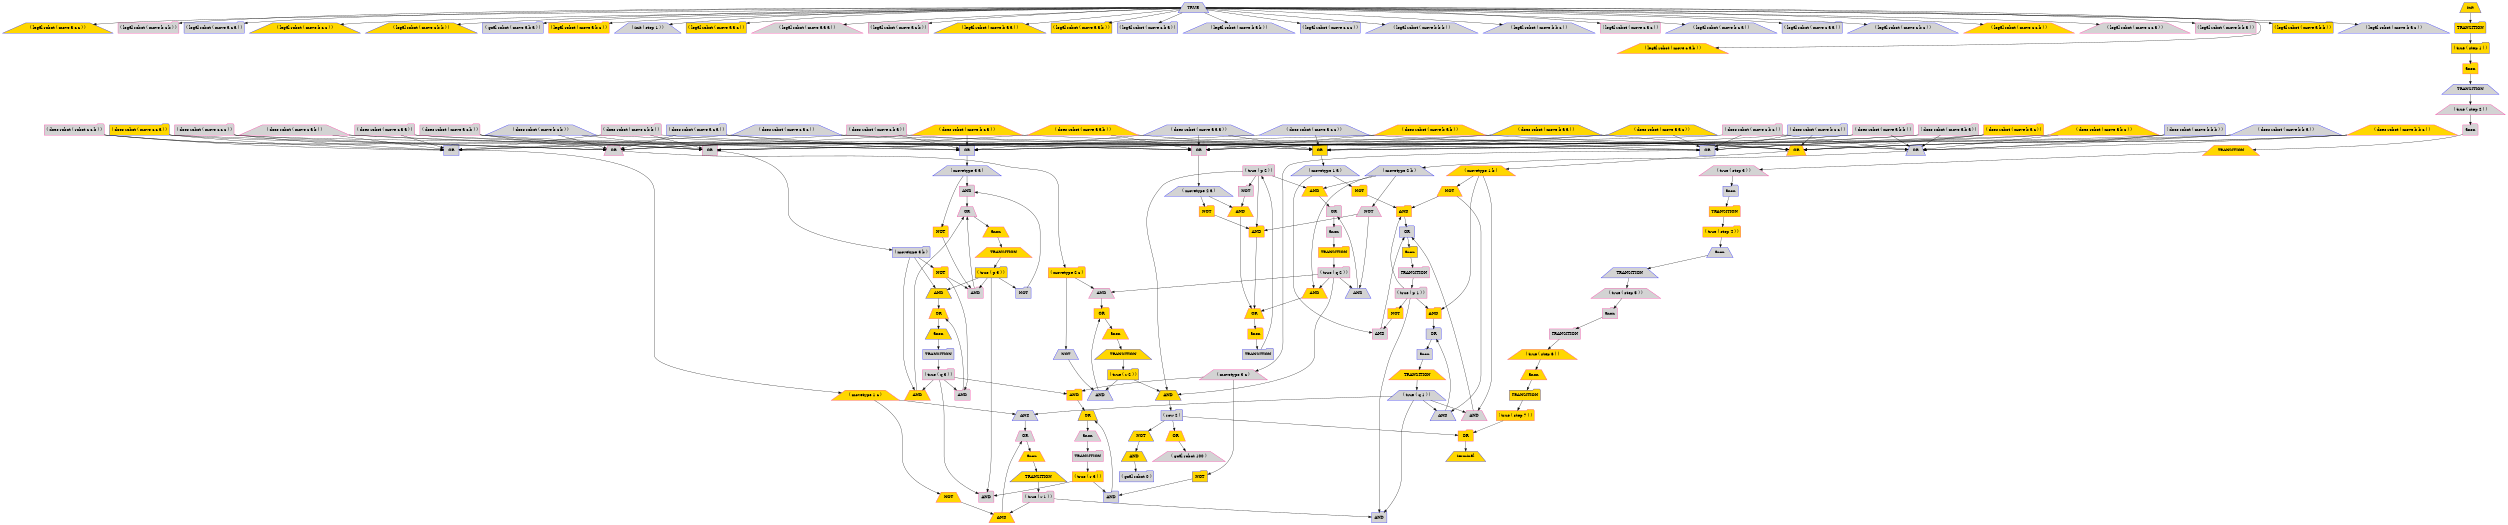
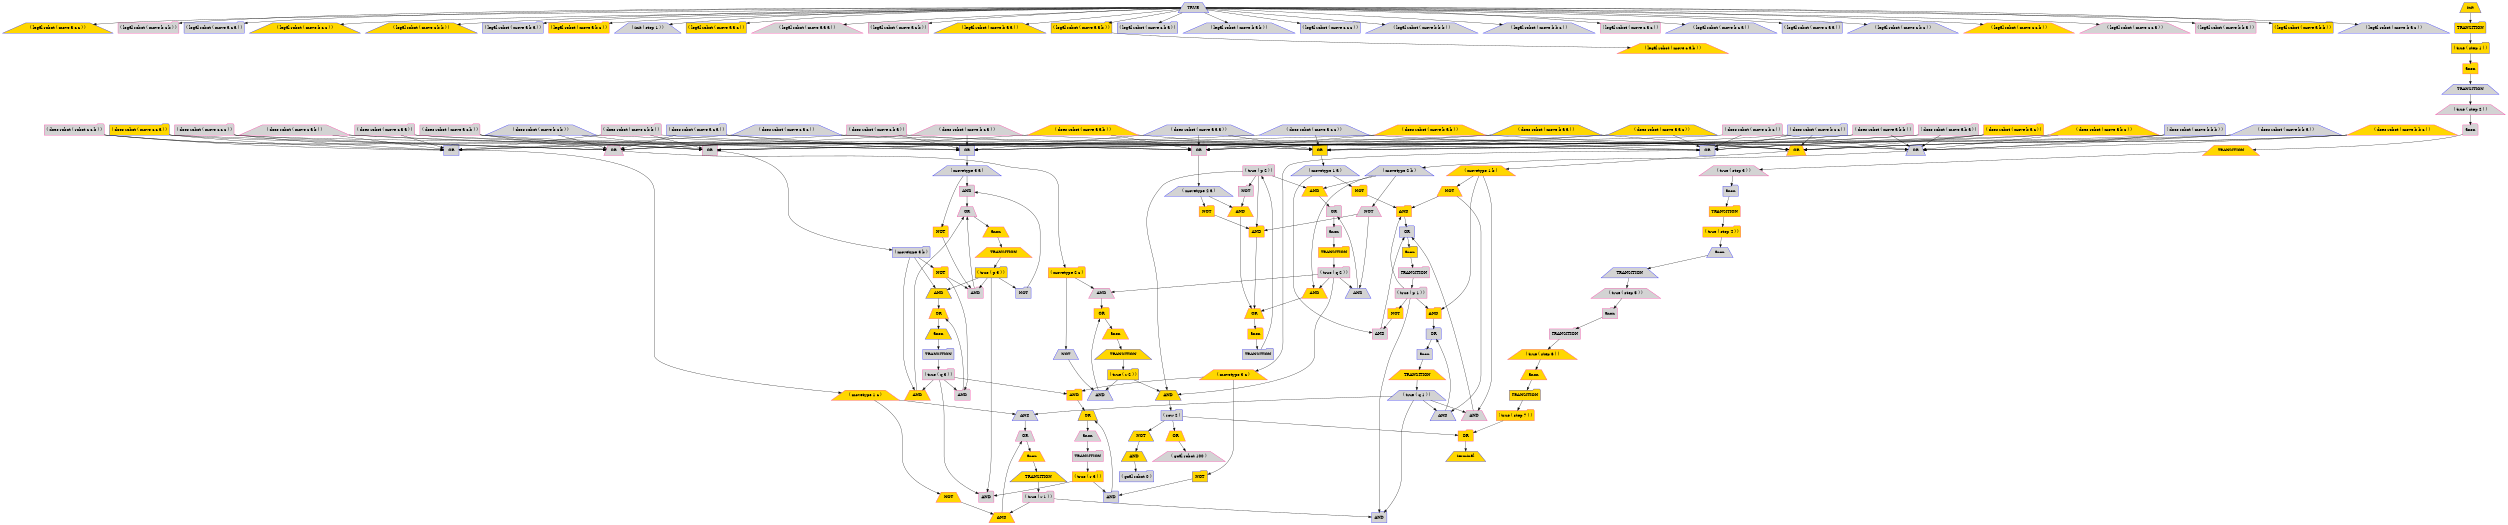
(513, 28) -> (513, 28)
(2240, 36) -> (1370, 43)
(967, 130) -> (967, 130)
(1233, 375) -> (1233, 375)
